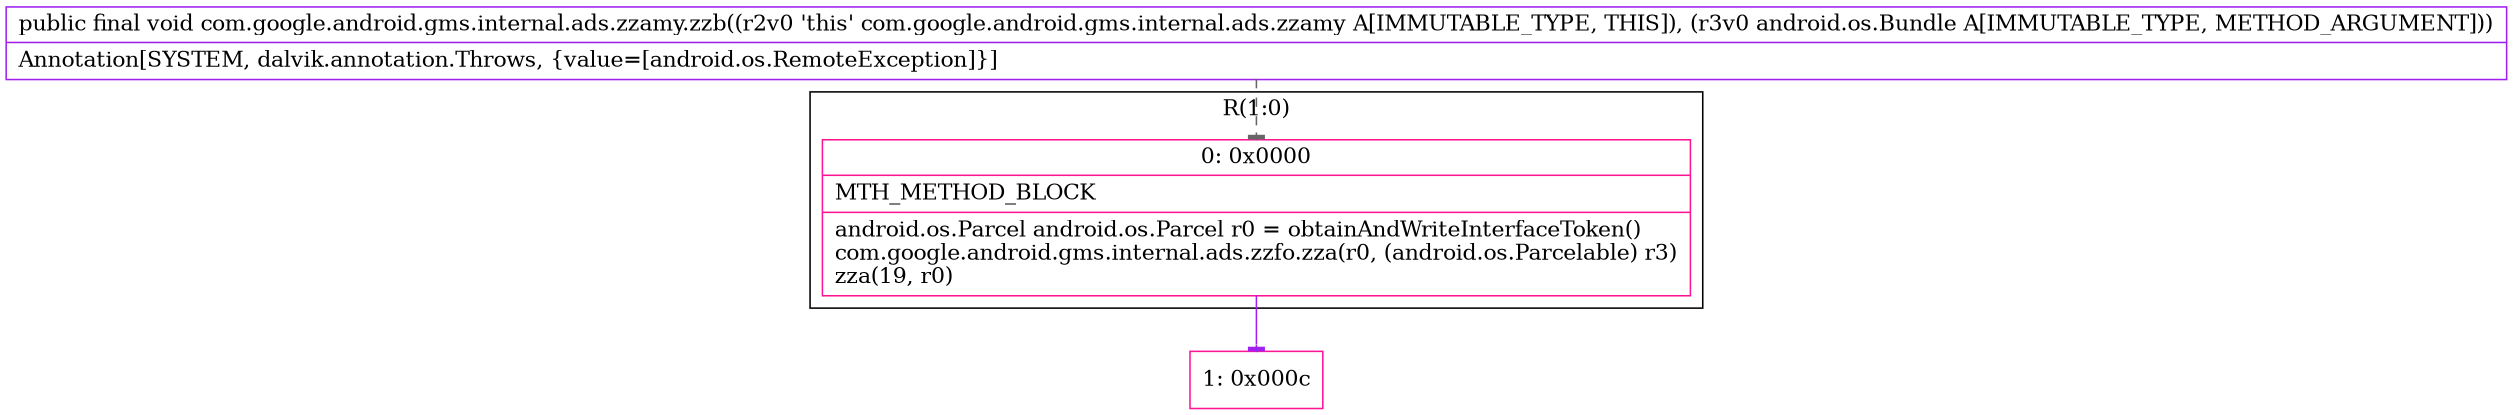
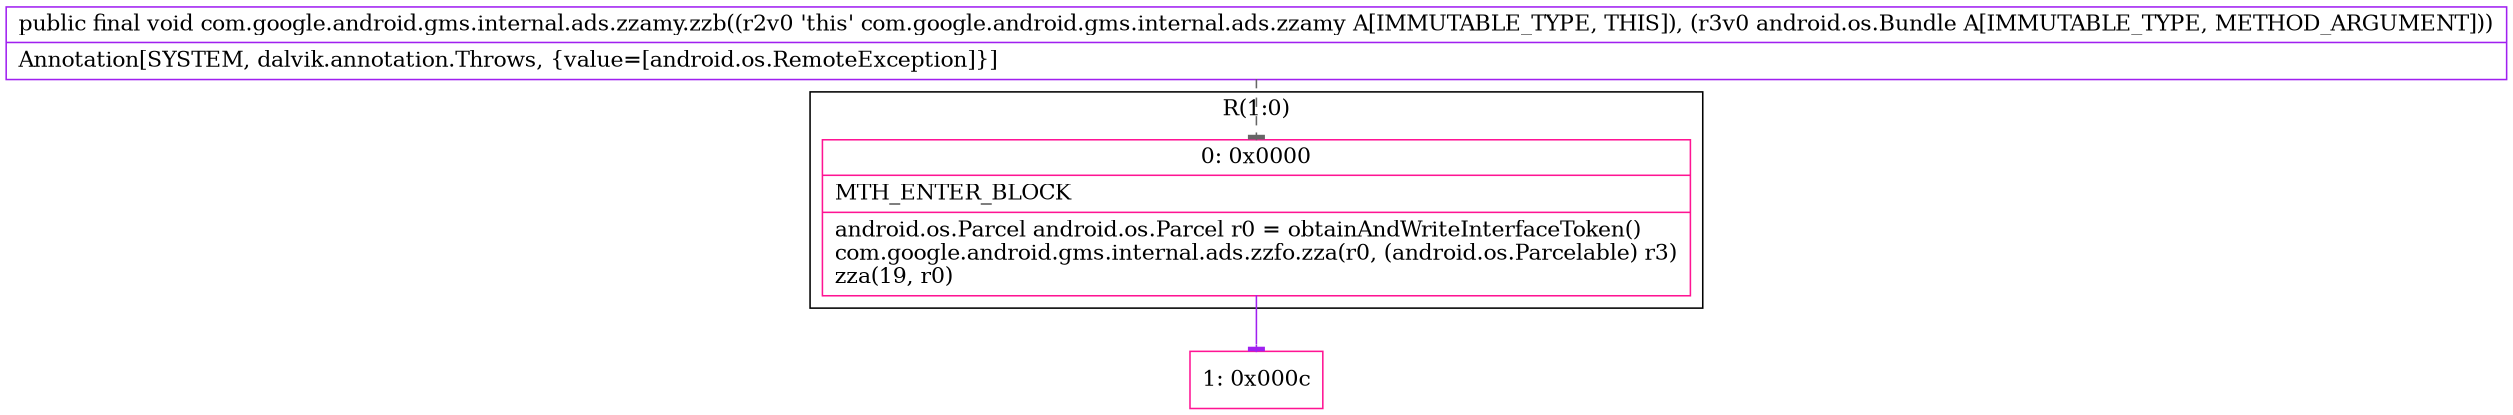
(965, 193) -> (954, 193)
